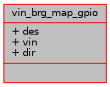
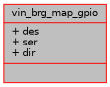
(25, 43) -> (25, 43)
